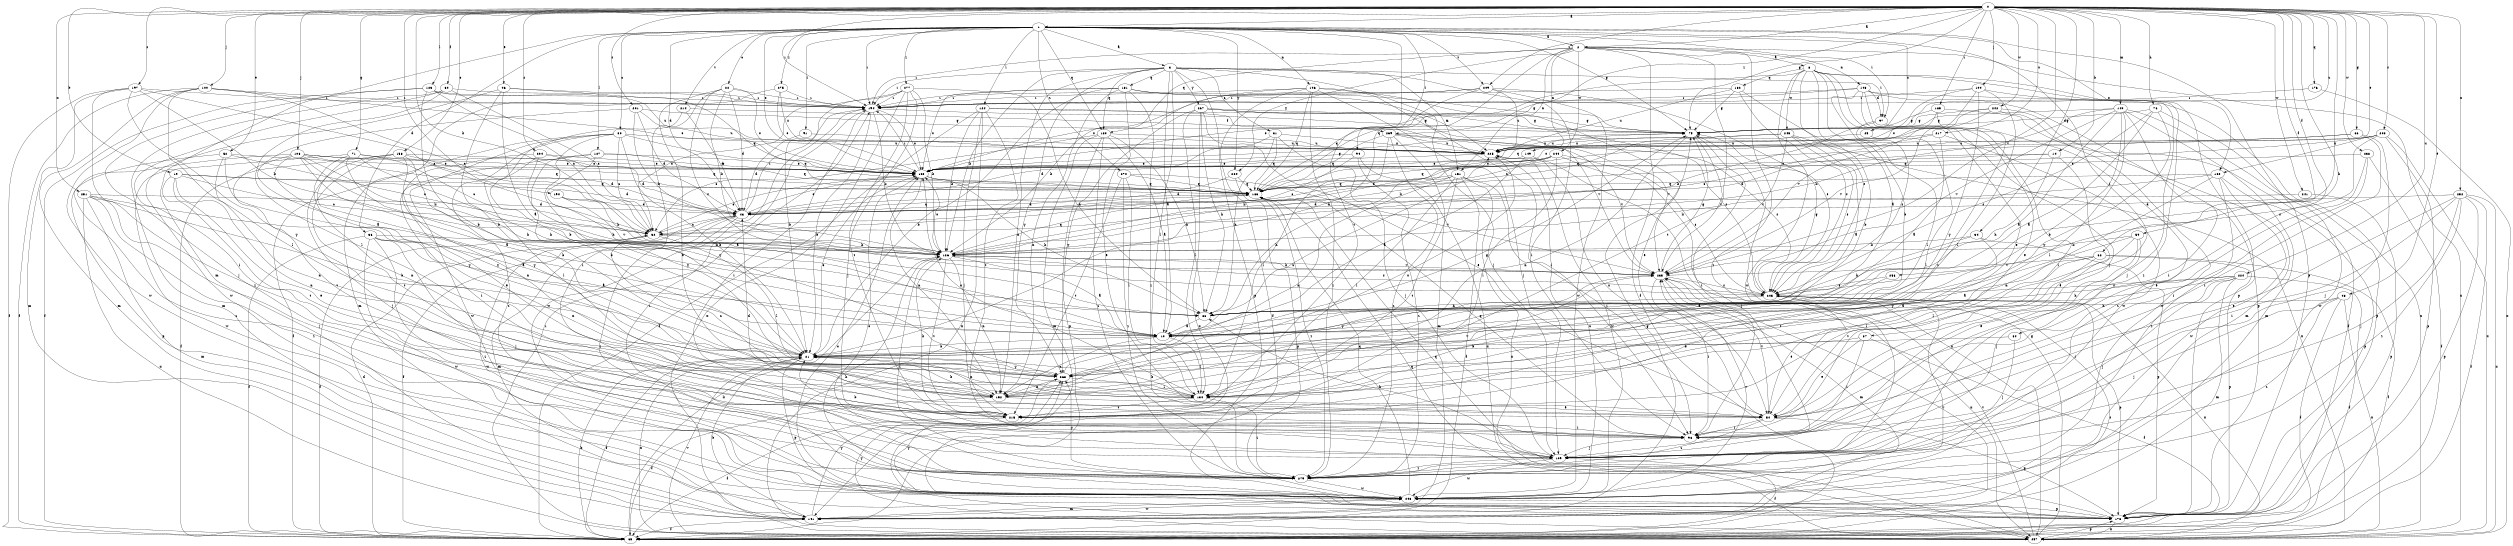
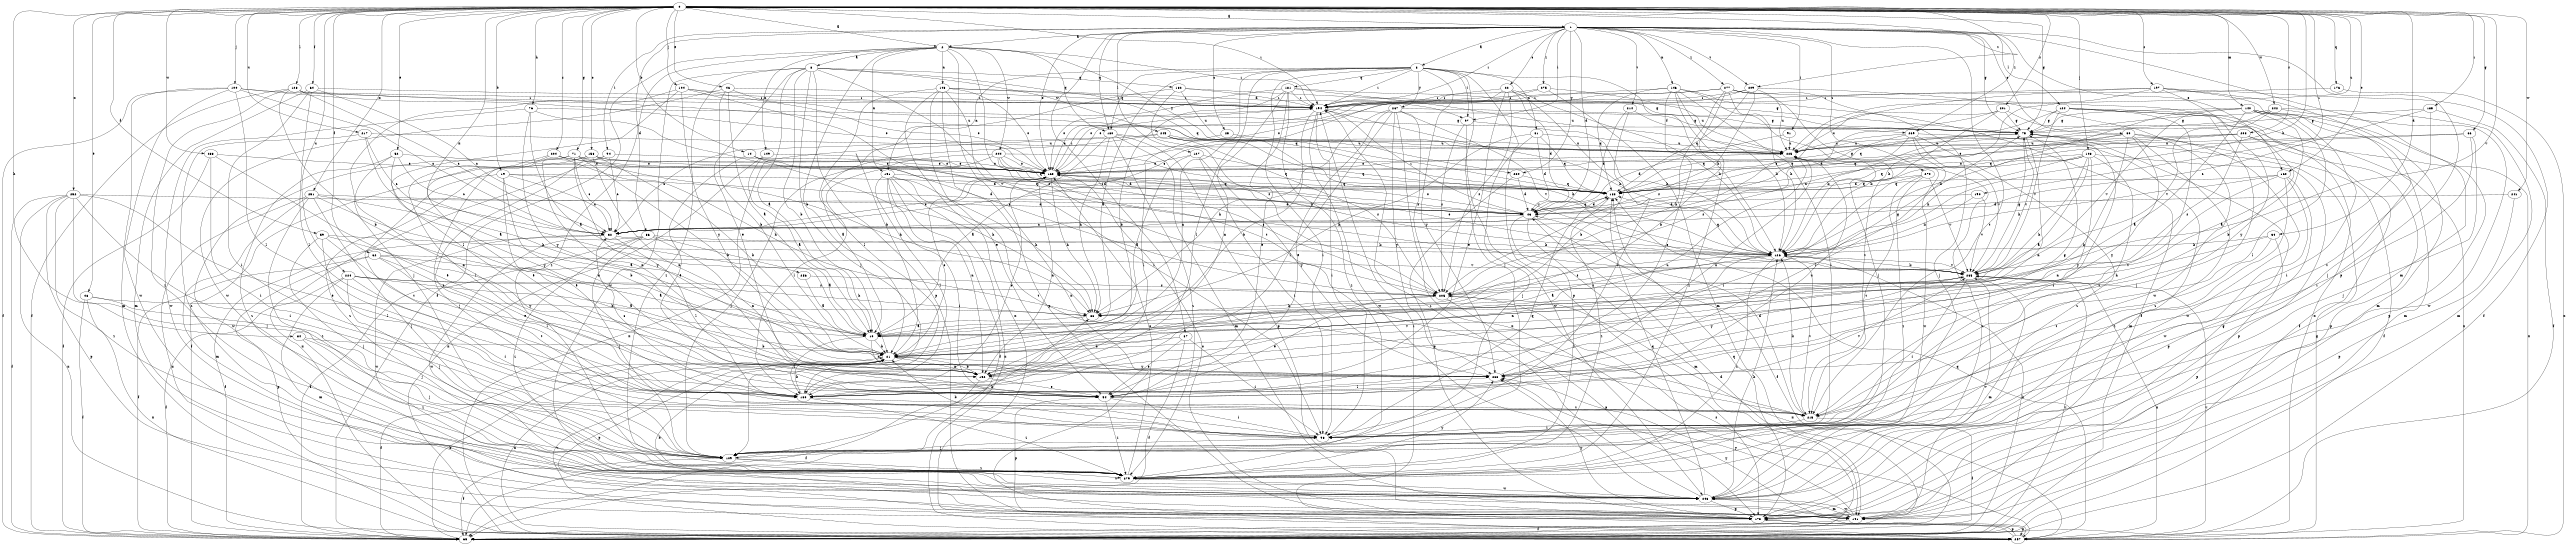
(1031, 387) -> none
(1877, 459) -> (592, 455)
